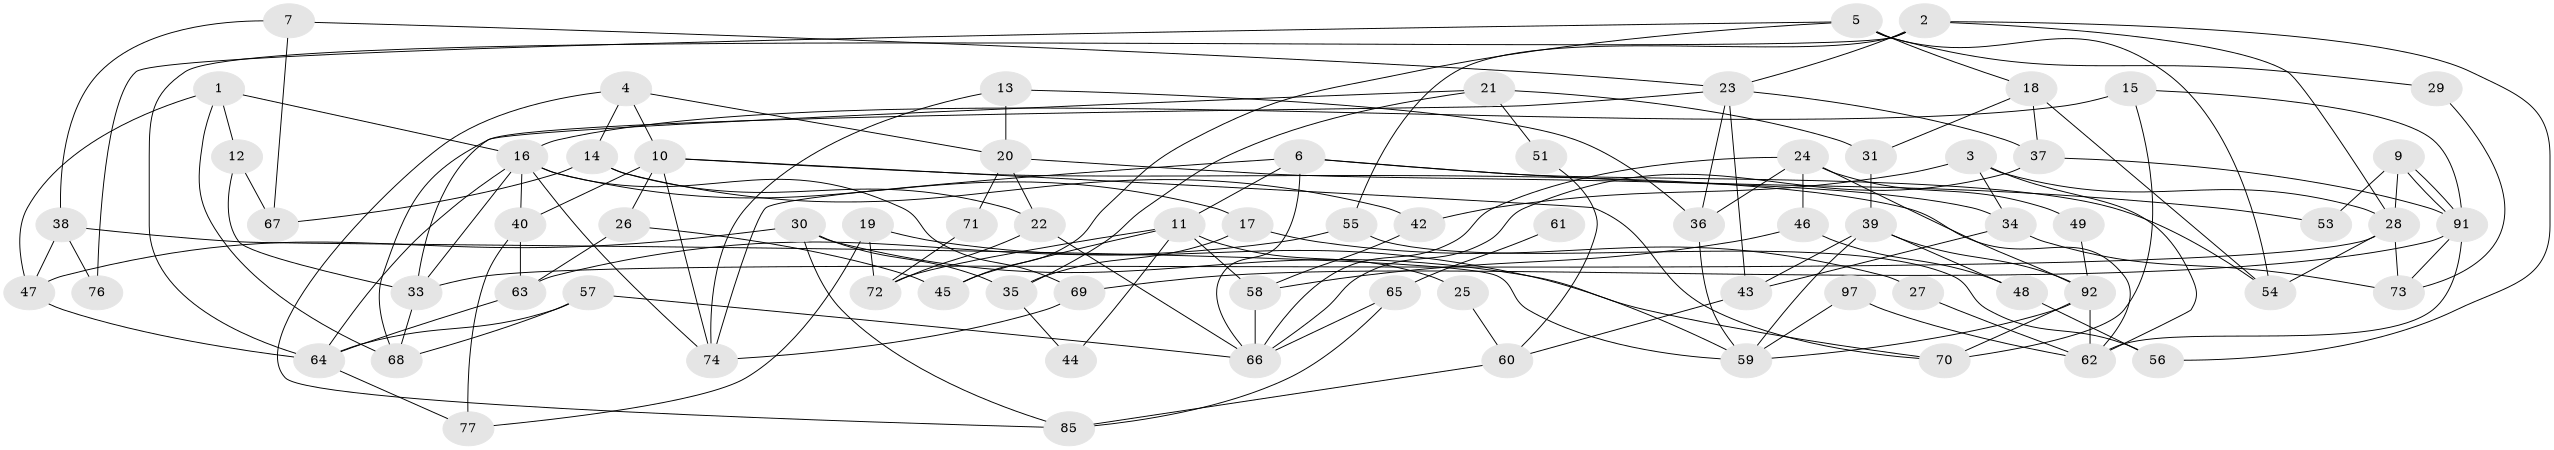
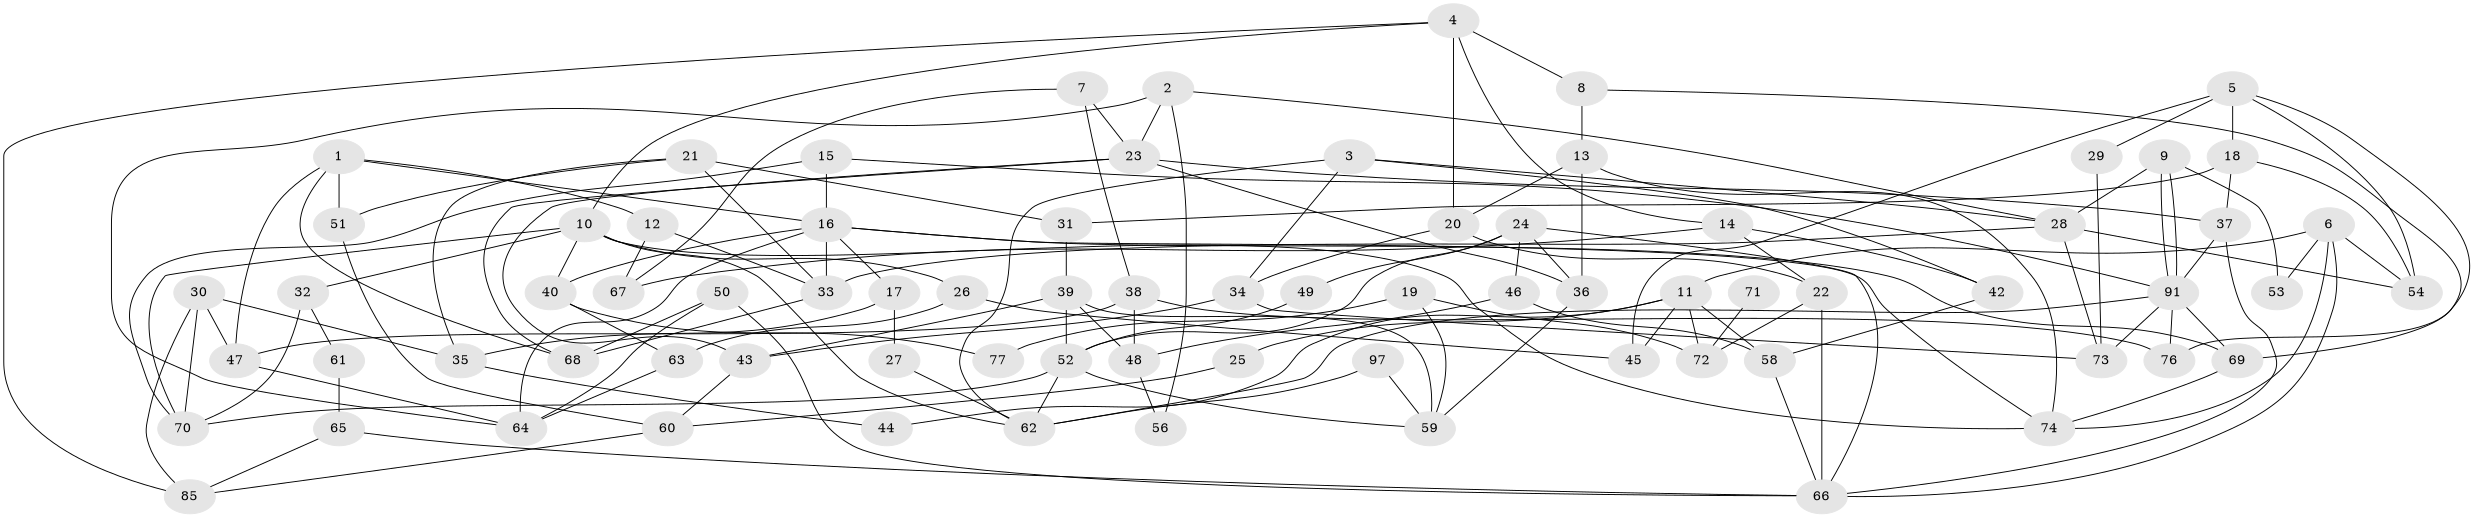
none -> (1582, 89)
none -> (339, 191)
(989, 191) -> none
(1352, 225) -> none
(832, 249) -> (1134, 327)
none -> (303, 293)
(588, 293) -> (722, 293)
(2090, 293) -> (1066, 361)
none -> (2171, 327)
(380, 389) -> none
